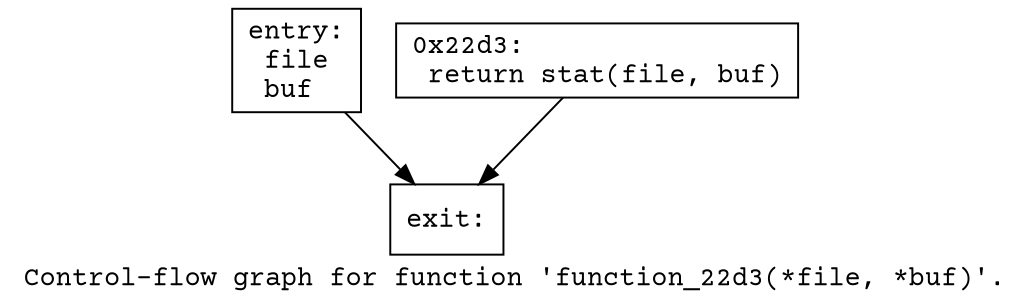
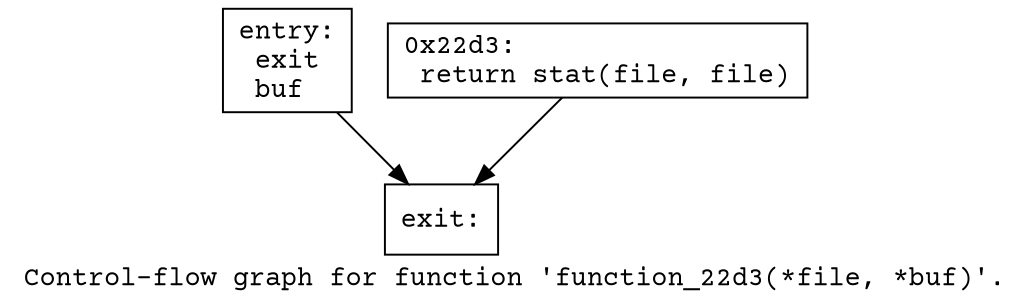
(289, 60) -> (280, 60)
(597, 74) -> (598, 74)
